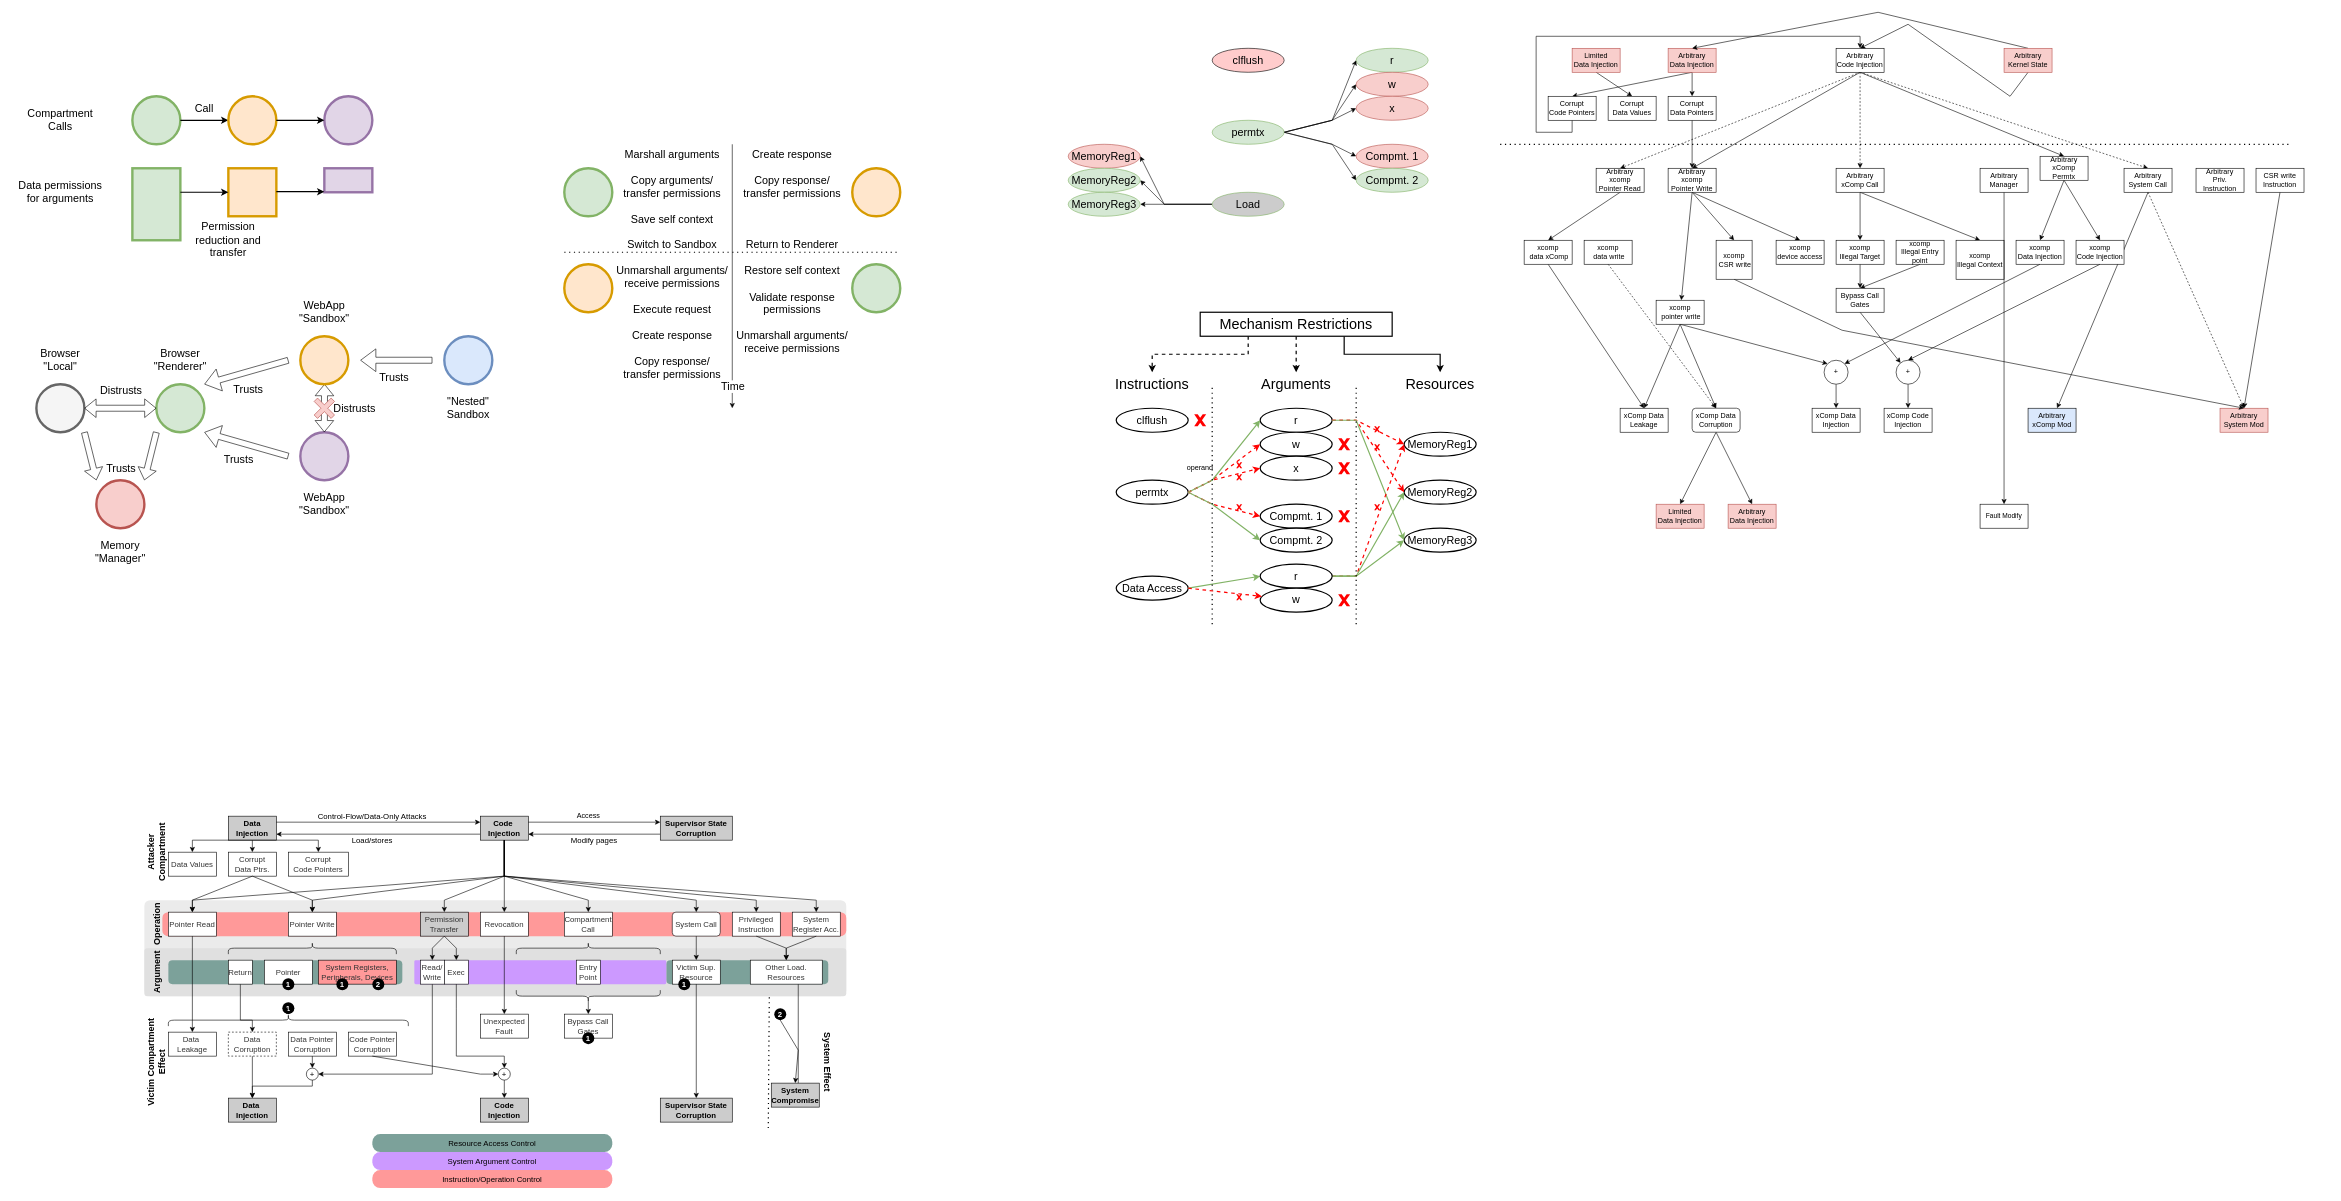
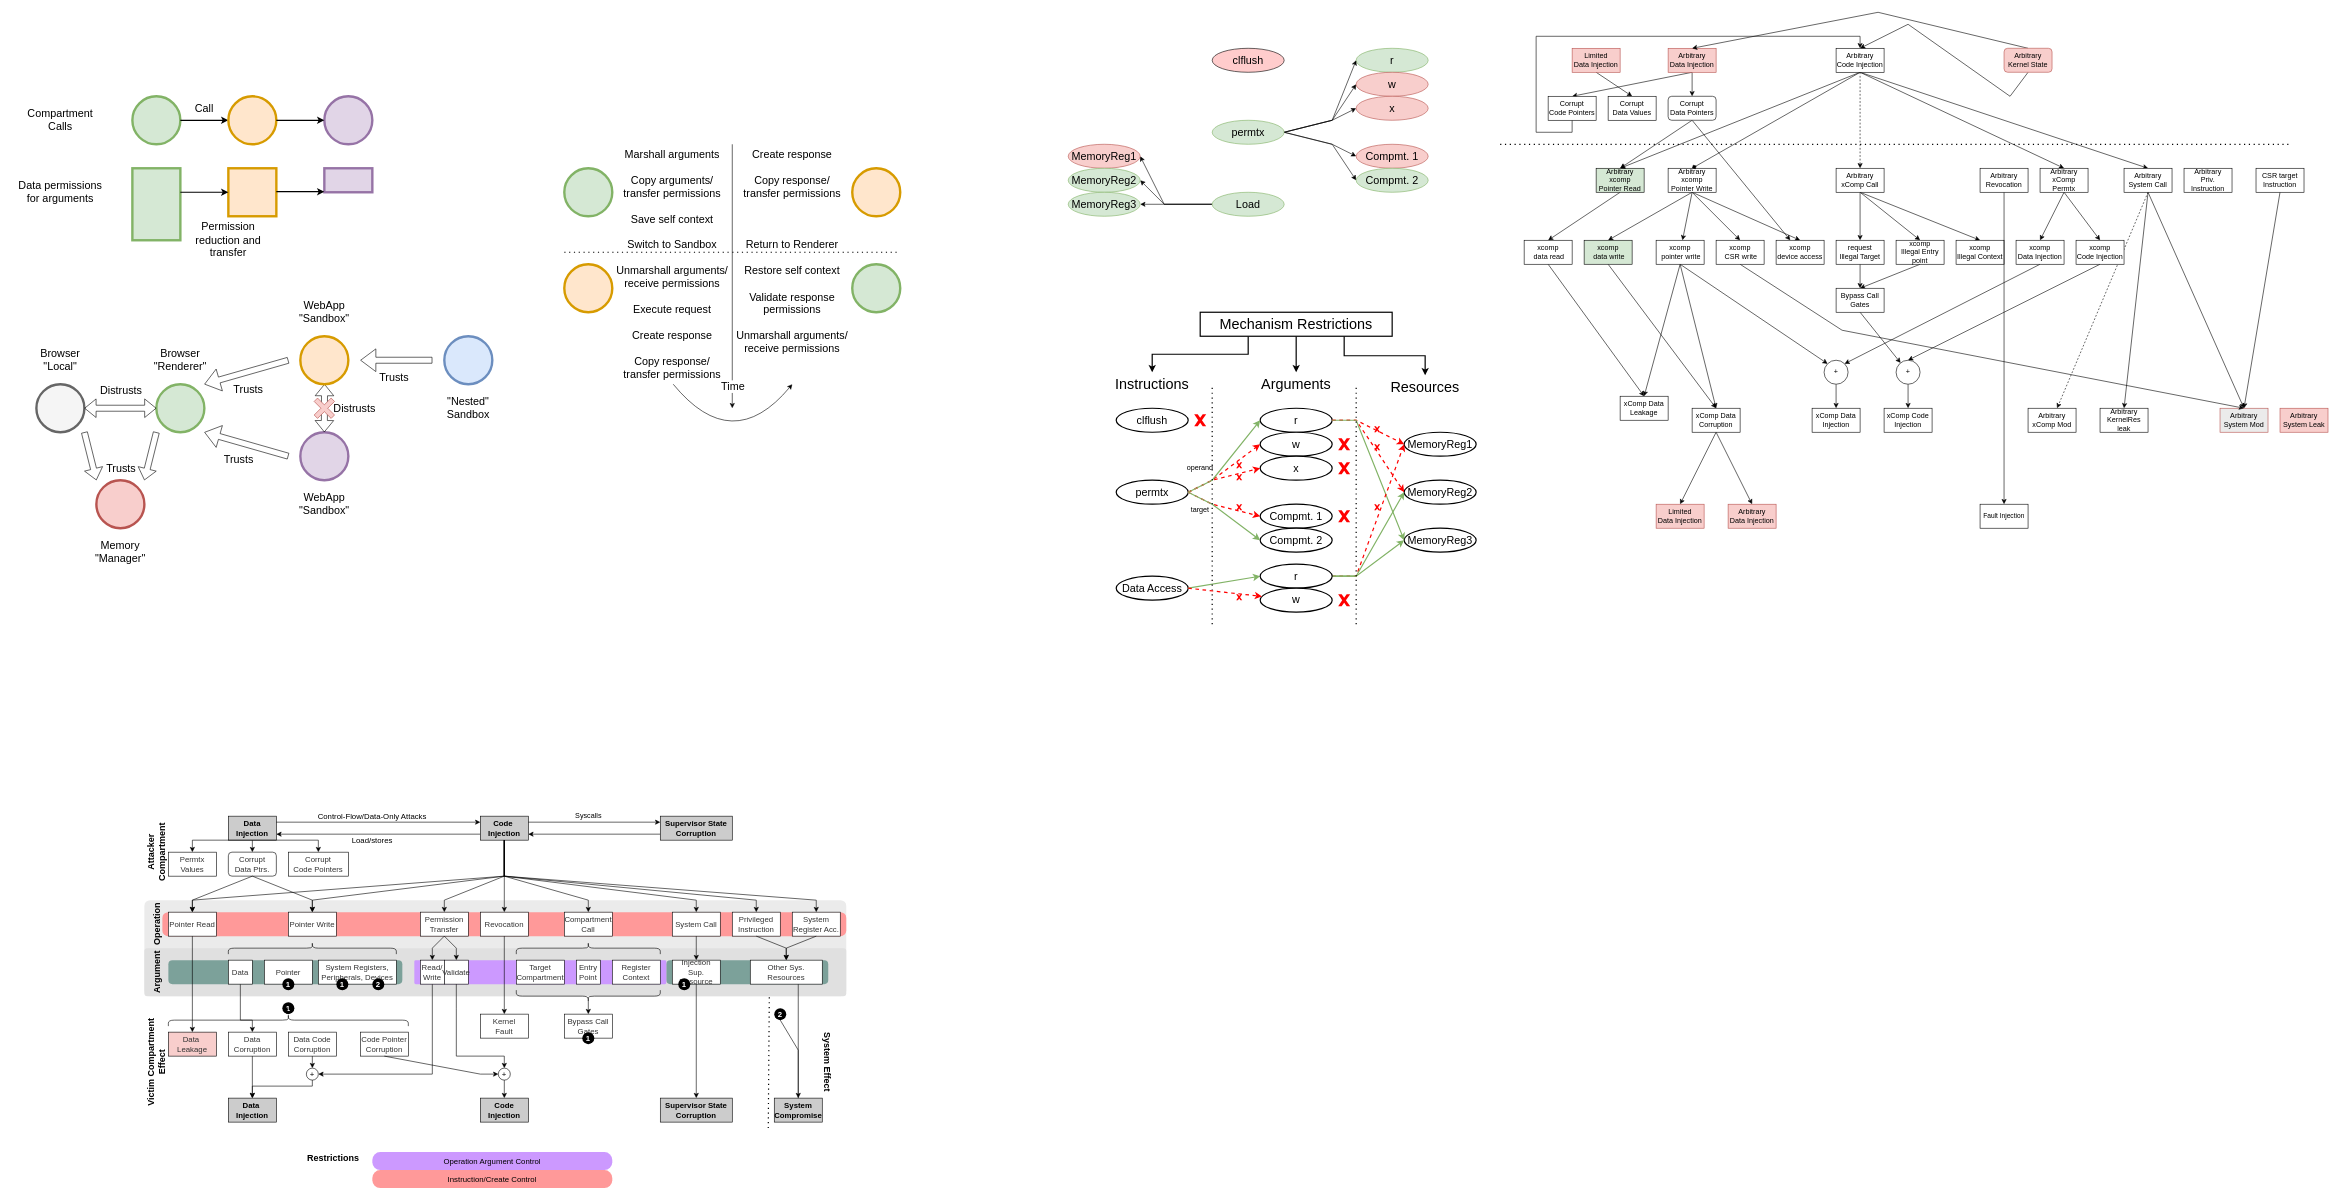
(2028, 60) -> (2028, 60)
(1692, 108) -> (1692, 108)
(1768, 109) -> (1768, 109)
(1972, 109) -> (1972, 109)
none -> (1660, 142)
(1692, 162) -> (1754, 196)
(1697, 165) -> (1697, 166)
(2064, 168) -> (2064, 180)
(1620, 180) -> (1620, 180)
(2004, 180) -> (2004, 180)
(2220, 180) -> (2208, 180)
(2280, 180) -> (2280, 180)
(1248, 204) -> (1248, 204)
none -> (1650, 216)
none -> (1890, 216)
(1548, 252) -> (1548, 252)
(1608, 252) -> (1608, 252)
(1860, 252) -> (1860, 252)
(1734, 260) -> (1740, 252)
(1980, 260) -> (1980, 252)
none -> (2137, 298)
(2196, 299) -> (2196, 299)
(1680, 312) -> (1680, 252)
(2088, 335) -> (2088, 335)
(1662, 336) -> (1662, 336)
(1296, 352) -> (1296, 352)
(1203, 354) -> (1203, 354)
(1440, 384) -> (1425, 387)
none -> (720, 419)
(1644, 420) -> (1644, 408)
(1716, 420) -> (1716, 420)
(2052, 420) -> (2052, 420)
none -> (2124, 420)
(2244, 420) -> (2244, 420)
none -> (2304, 420)
none -> (1200, 510)
(2004, 516) -> (2004, 516)
(589, 816) -> (589, 816)
(594, 840) -> none
(192, 864) -> (192, 864)
(252, 864) -> (252, 864)
(444, 924) -> (444, 924)
(696, 924) -> (696, 924)
(240, 972) -> (240, 972)
(357, 972) -> (357, 972)
(456, 972) -> (456, 972)
none -> (540, 972)
none -> (636, 972)
(696, 972) -> (696, 972)
(786, 972) -> (786, 972)
(504, 1026) -> (504, 1026)
(192, 1044) -> (192, 1044)
(252, 1044) -> (252, 1044)
(312, 1044) -> (312, 1044)
(372, 1044) -> (384, 1044)
(795, 1095) -> (798, 1110)
(492, 1143) -> none
none -> (333, 1158)
(492, 1161) -> (492, 1161)
(492, 1179) -> (492, 1179)
